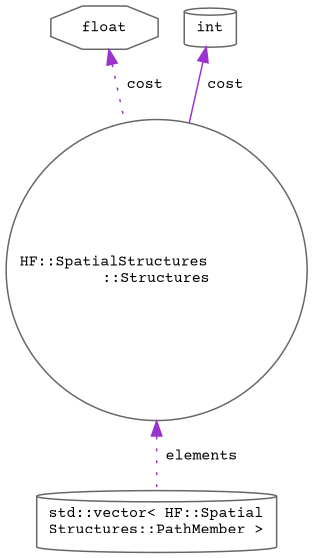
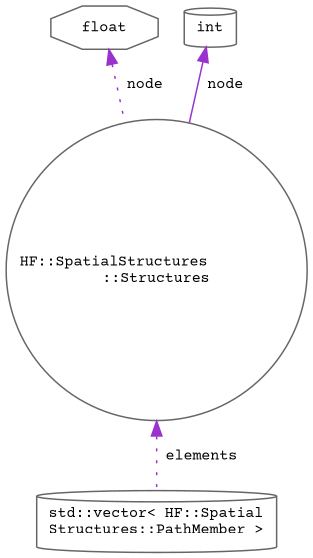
(141, 84) -> (141, 84)
(221, 84) -> (221, 84)
